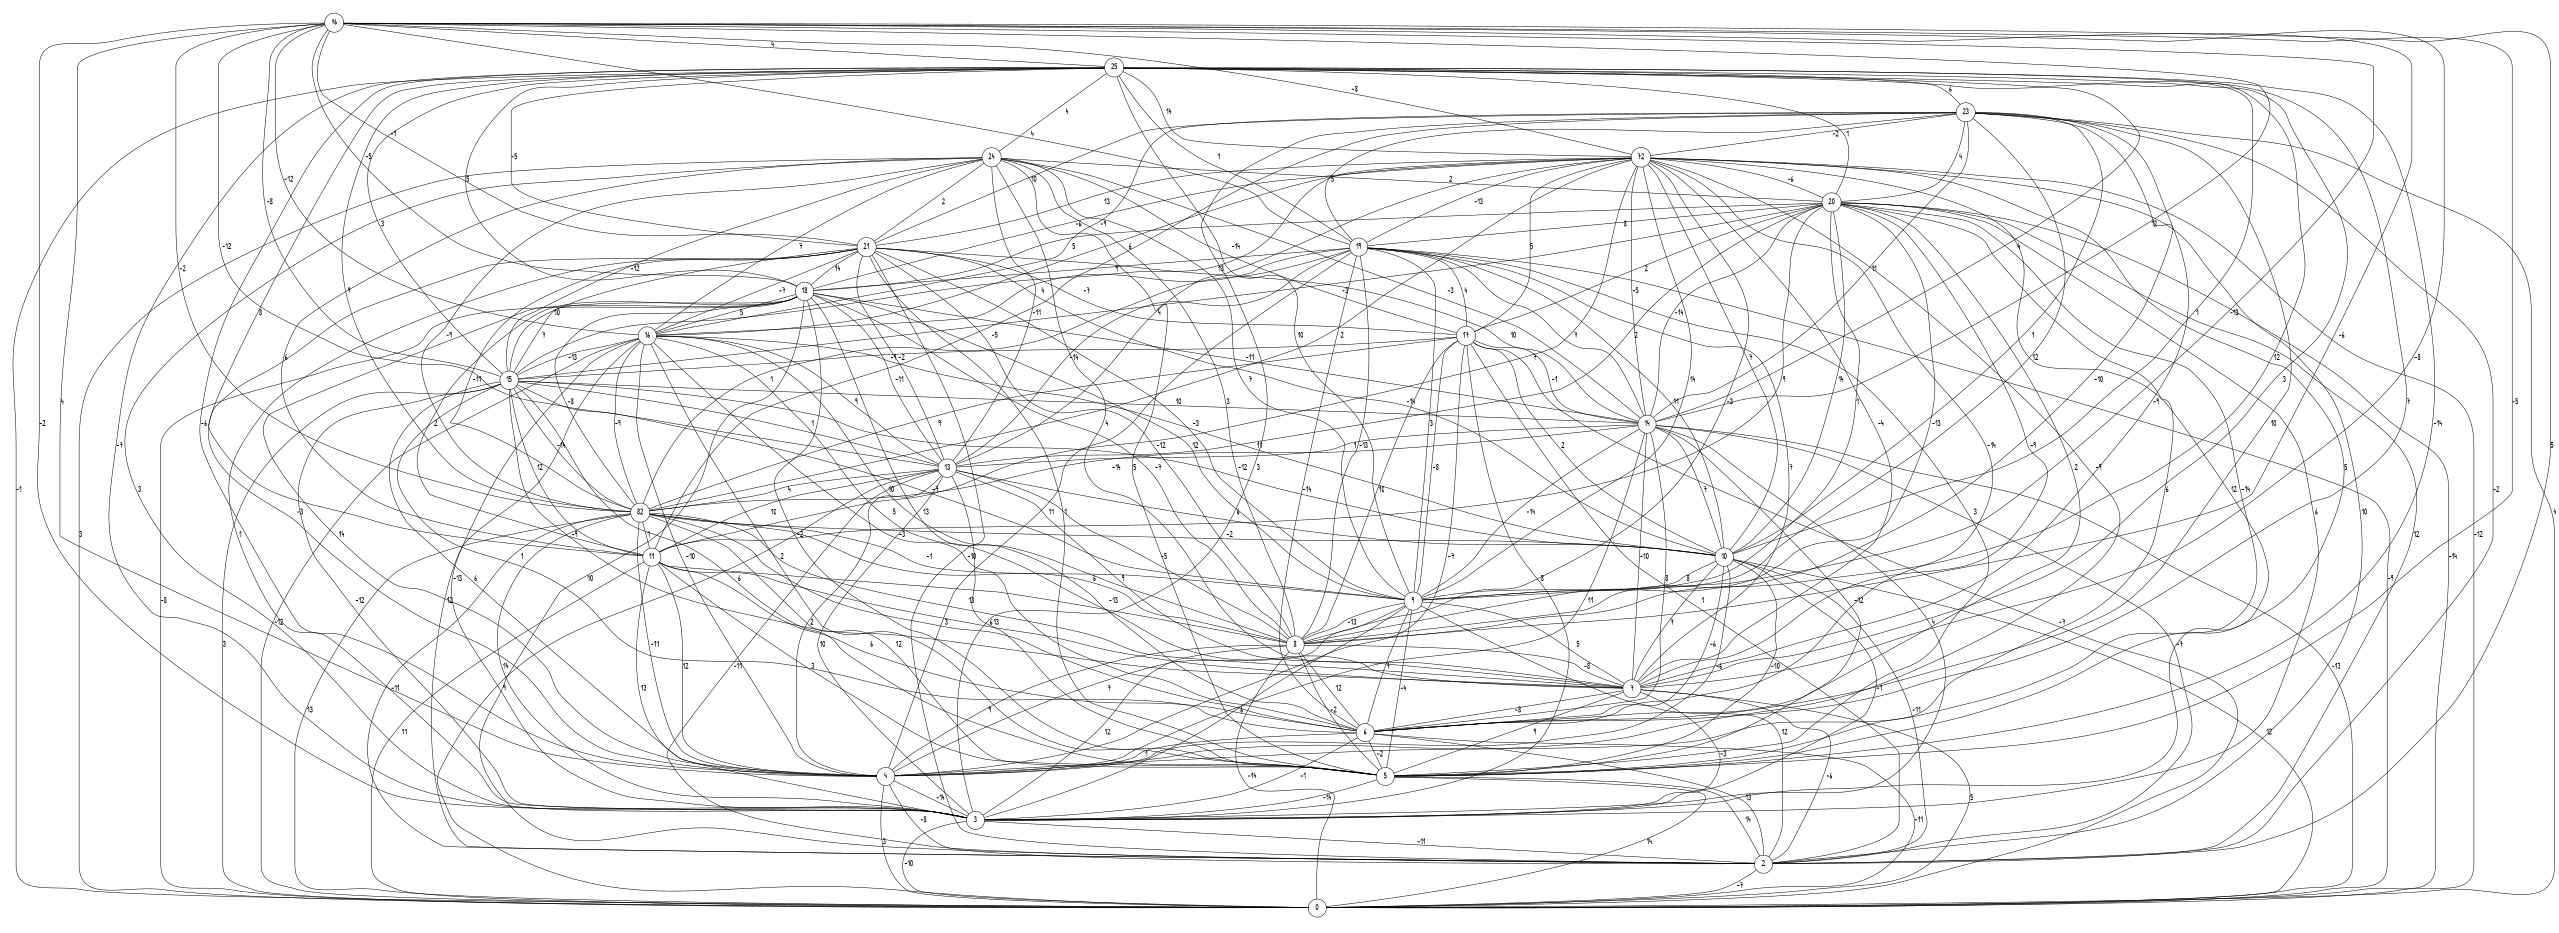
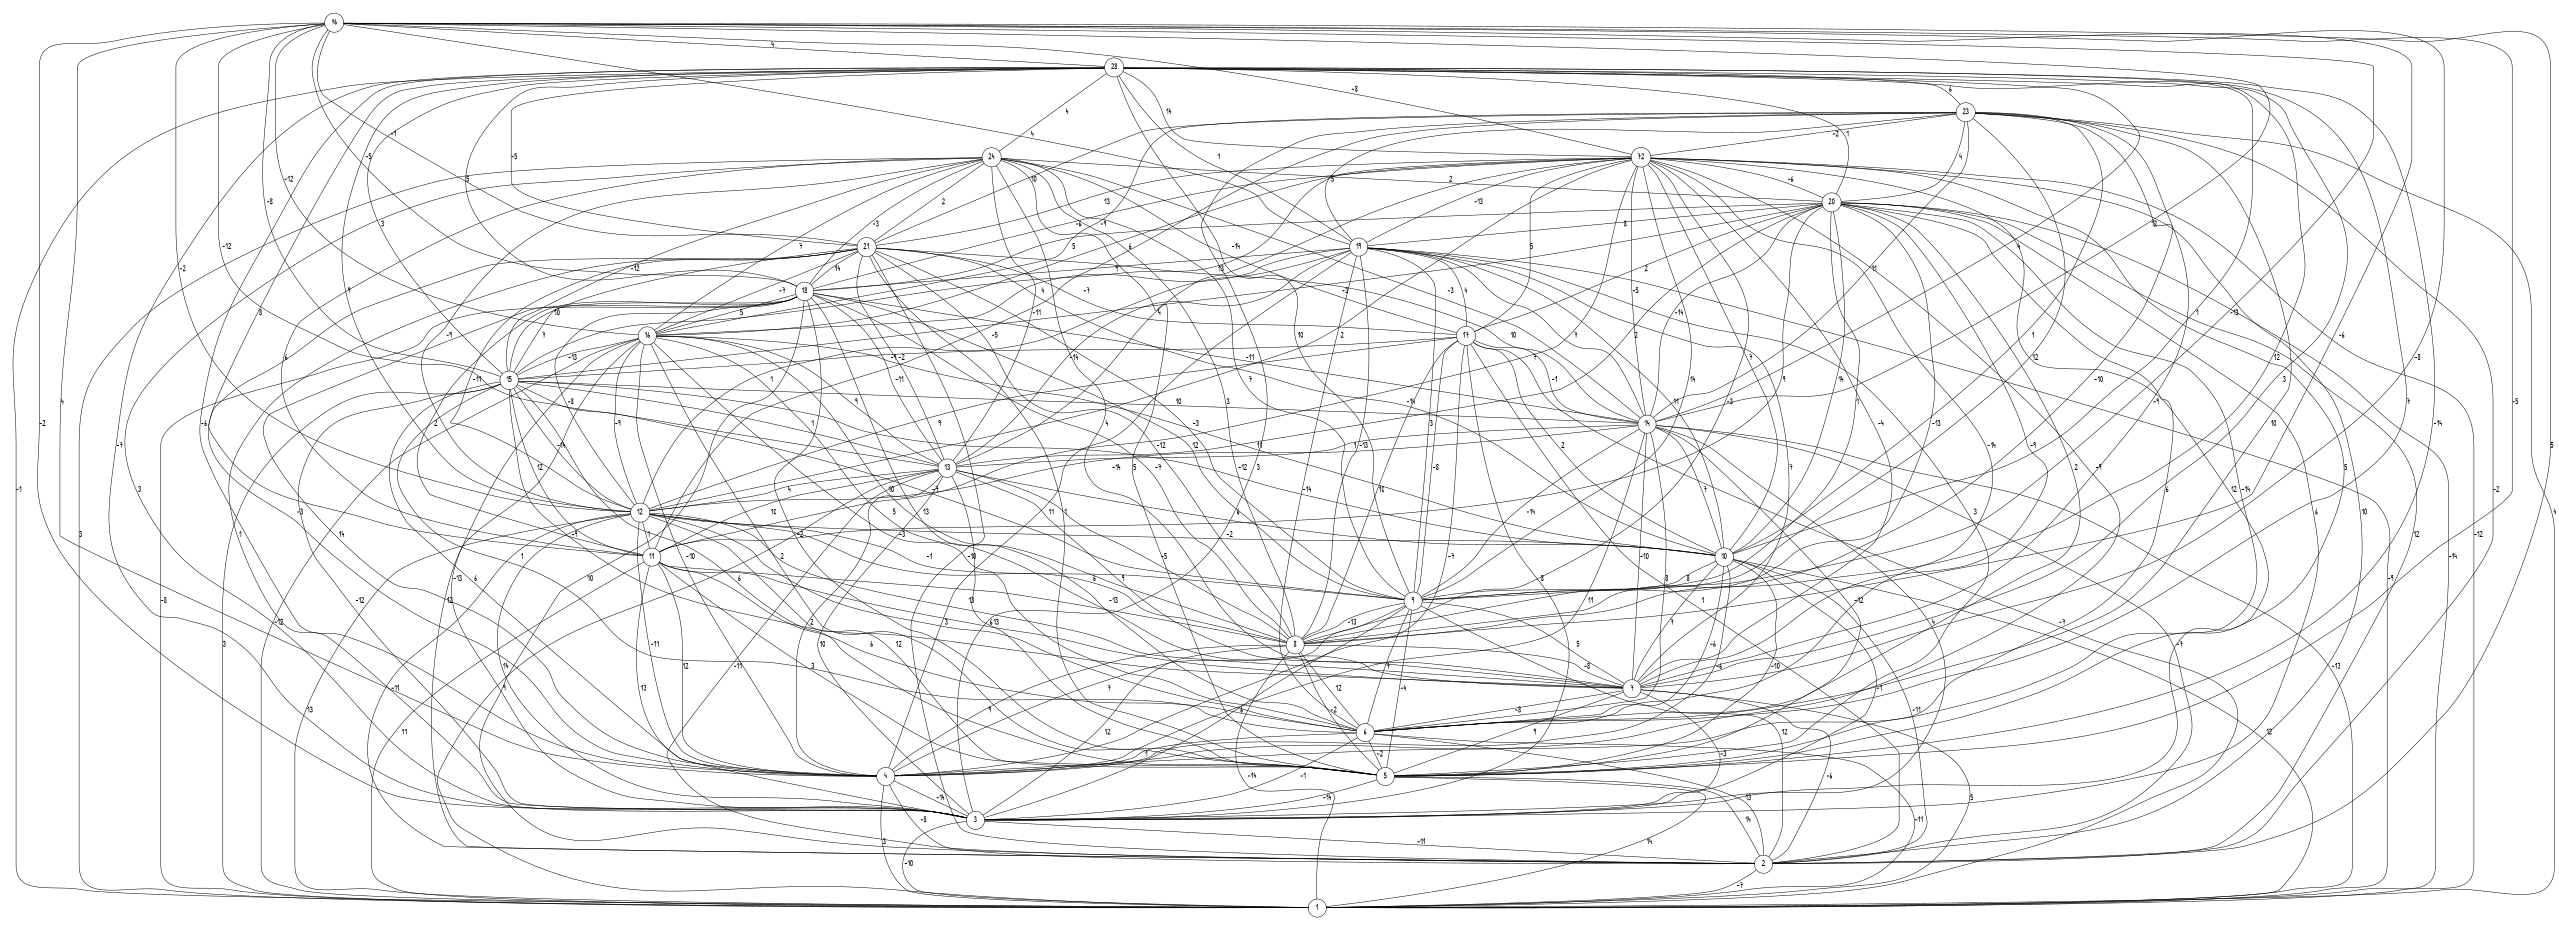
(1114, 67) -> (1114, 67)
none -> (887, 210)
(640, 513) -> (640, 513)
(1317, 908) -> (1317, 908)
